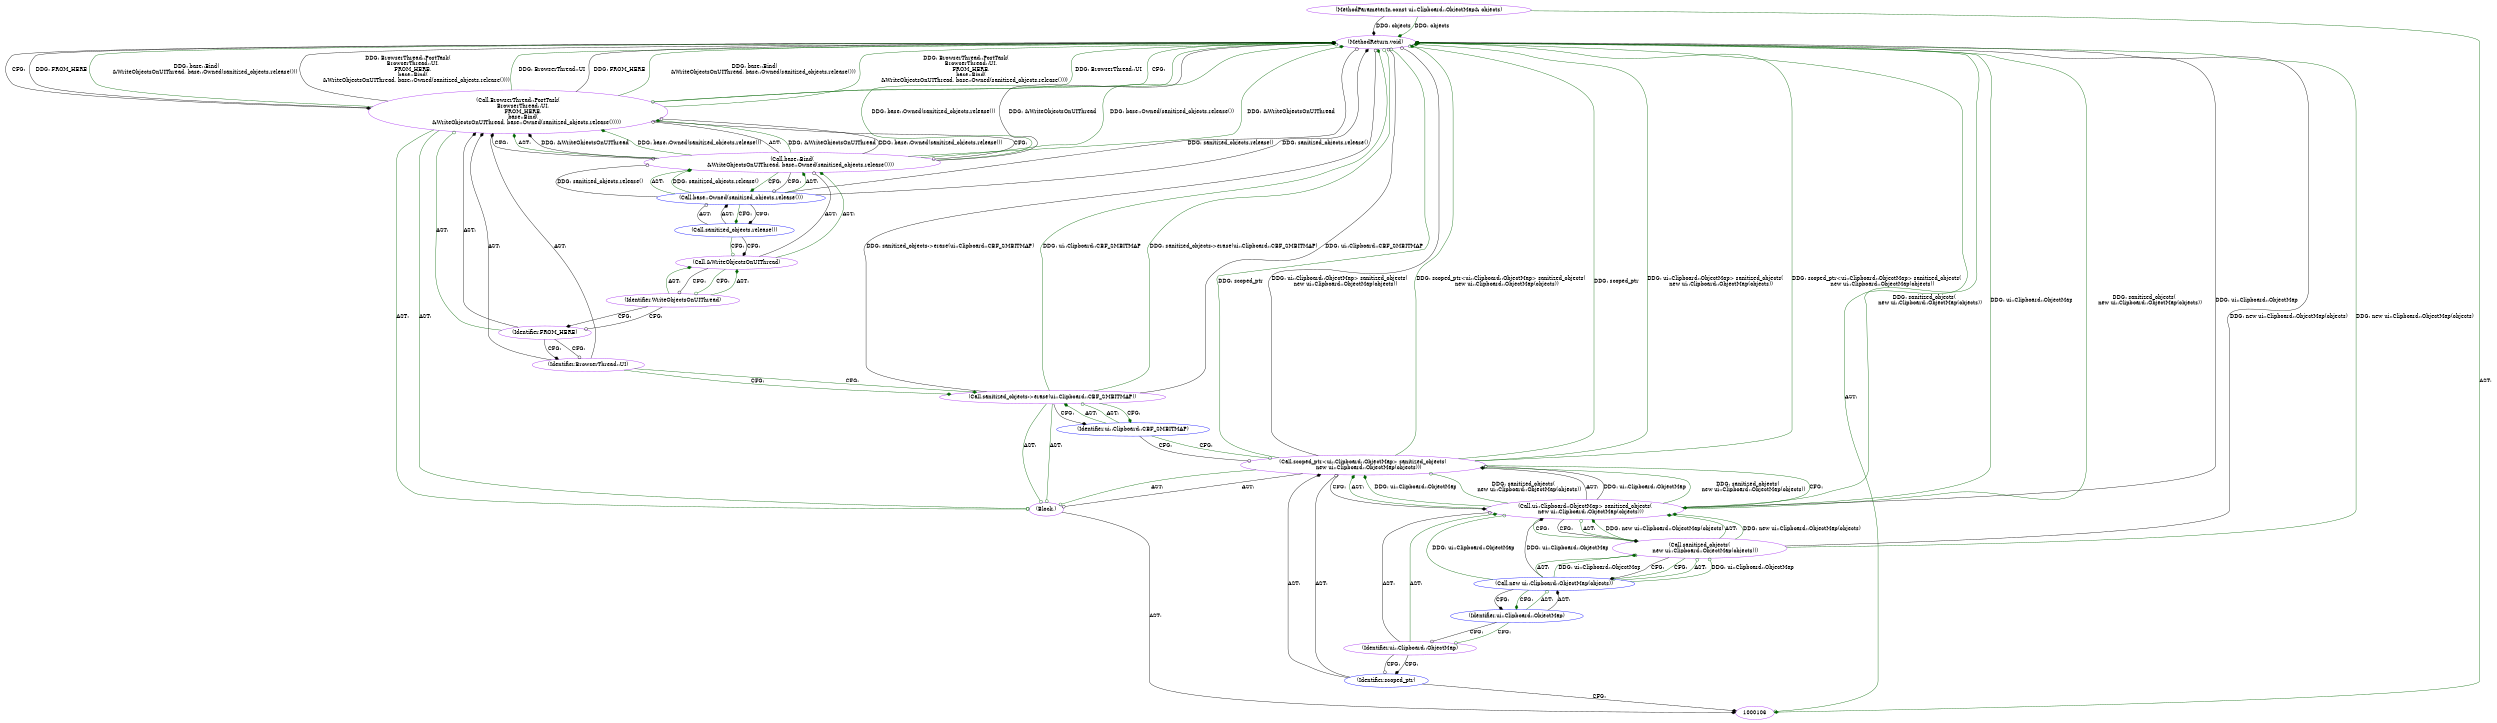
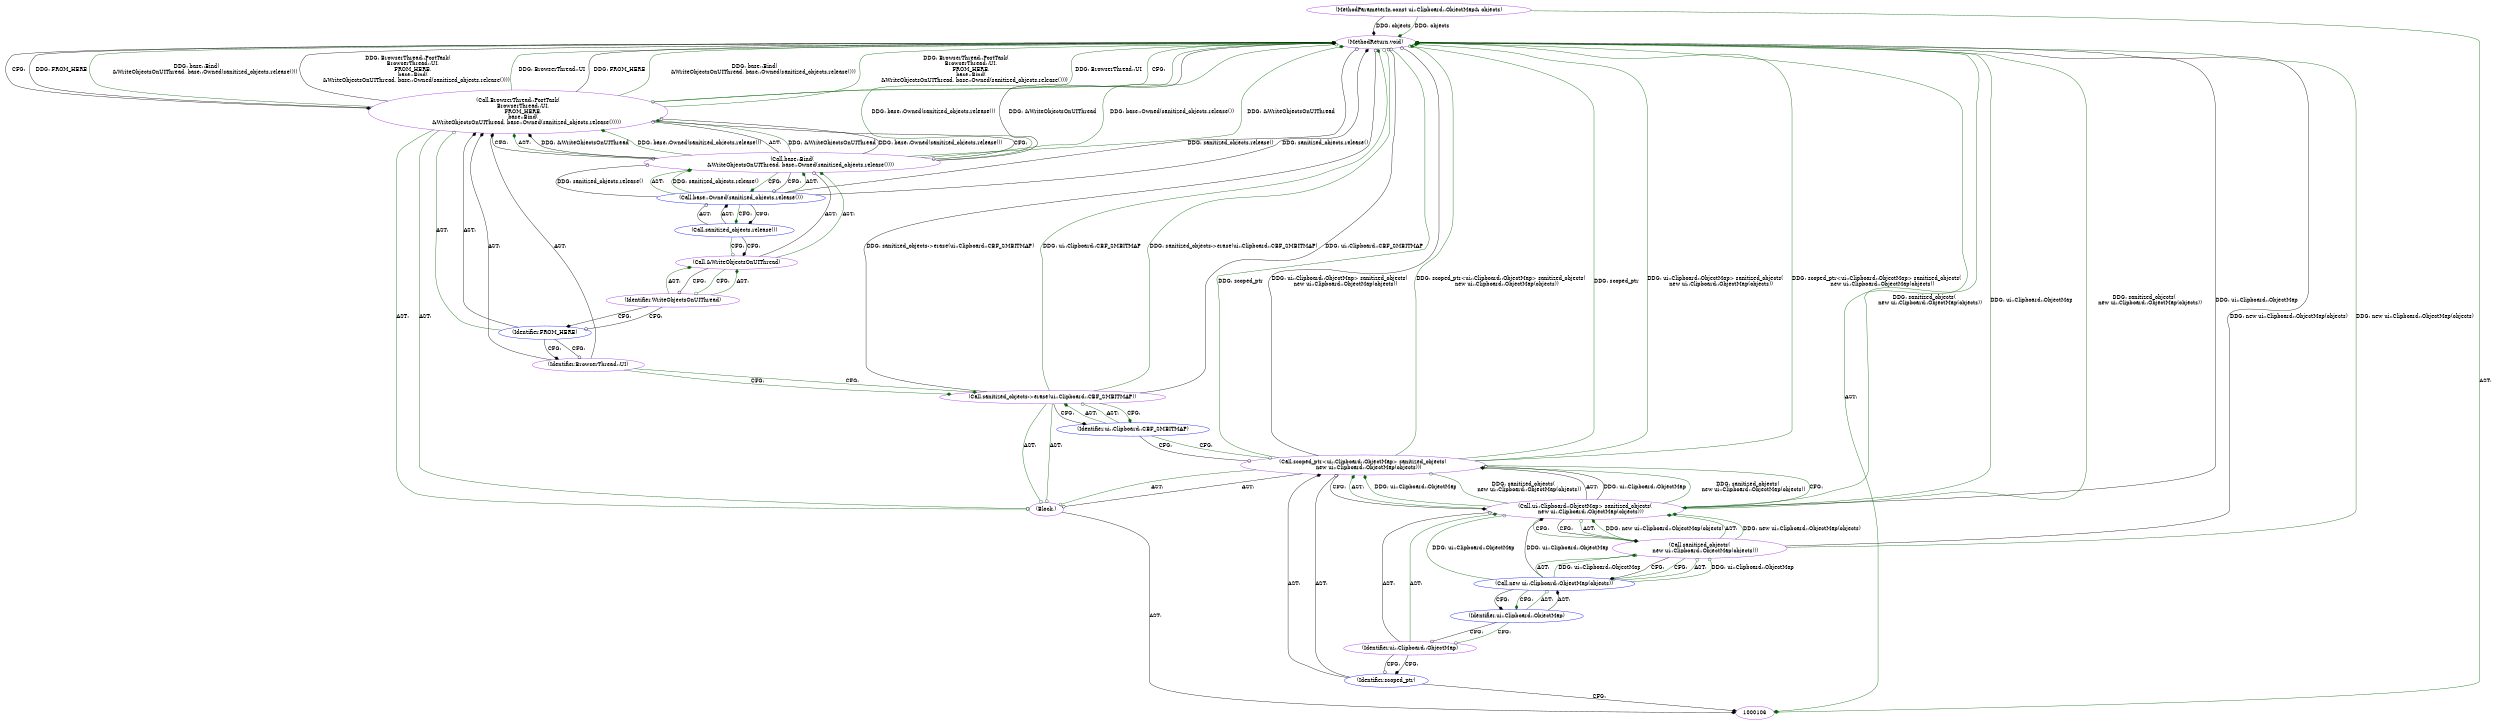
(1962, 226) -> (1962, 226)
(545, 333) -> (545, 333)
